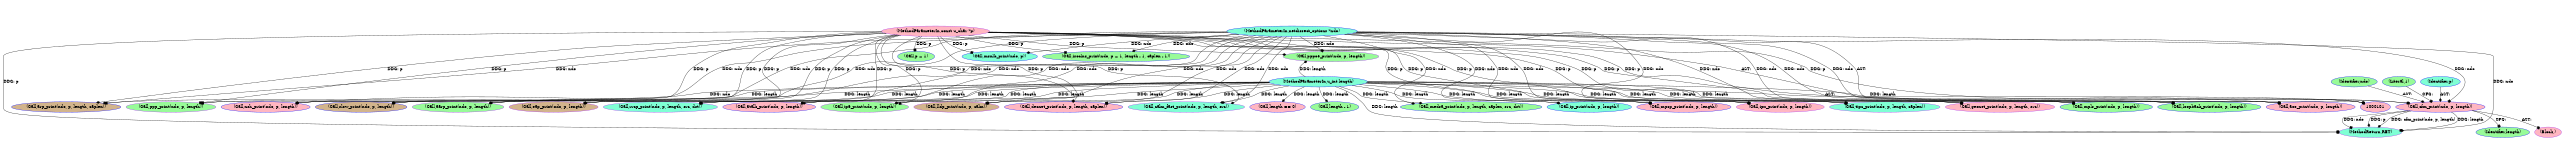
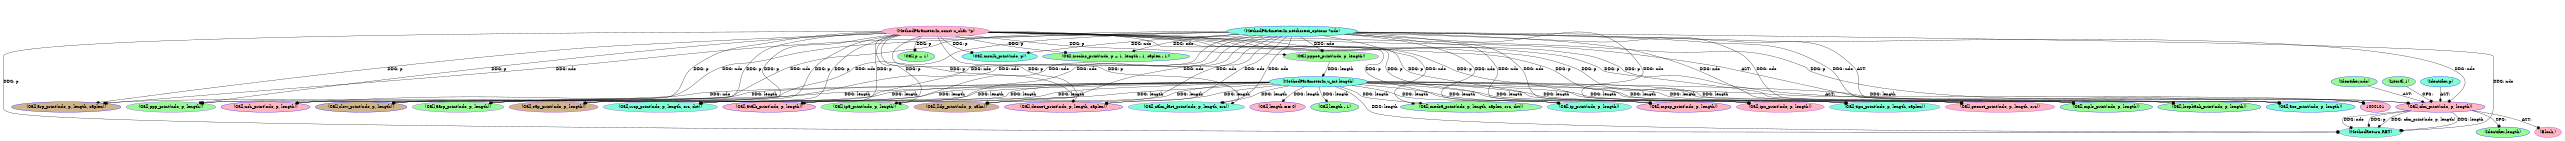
(1768, 60) -> none
none -> (1381, 62)
(1299, 70) -> (1327, 68)
(1589, 107) -> (1589, 107)
(2311, 107) -> (2311, 107)
